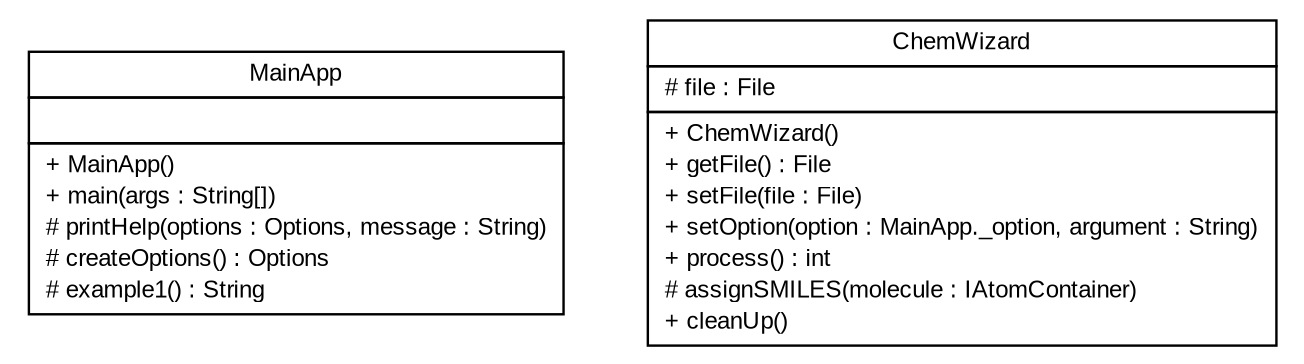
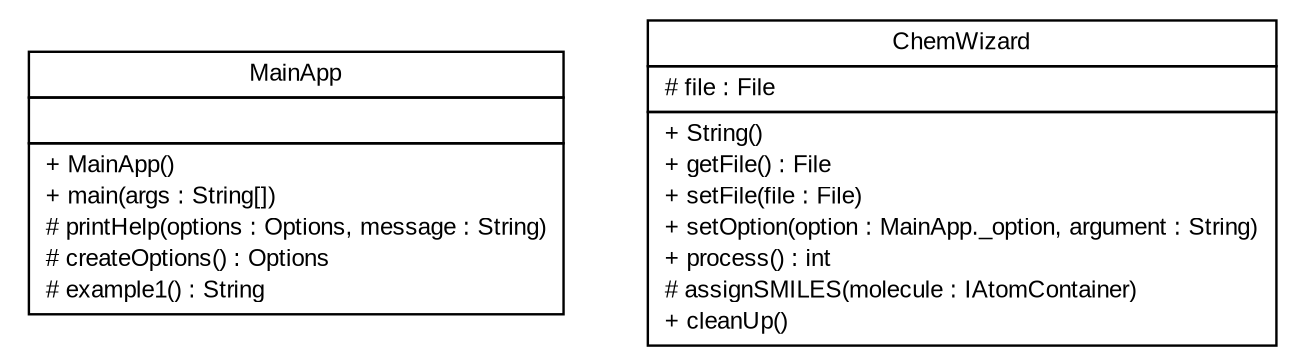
(753, 134) -> (714, 134)
